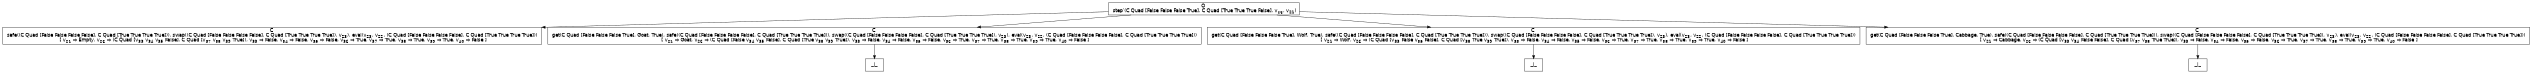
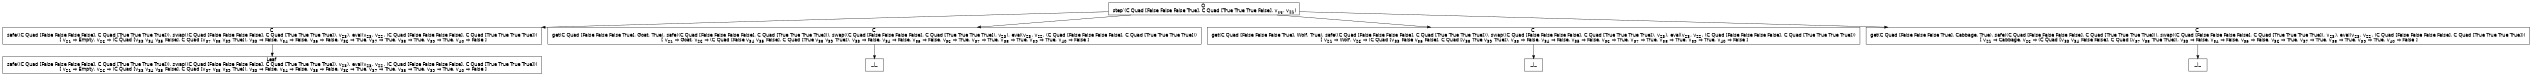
none -> (272, 65)
